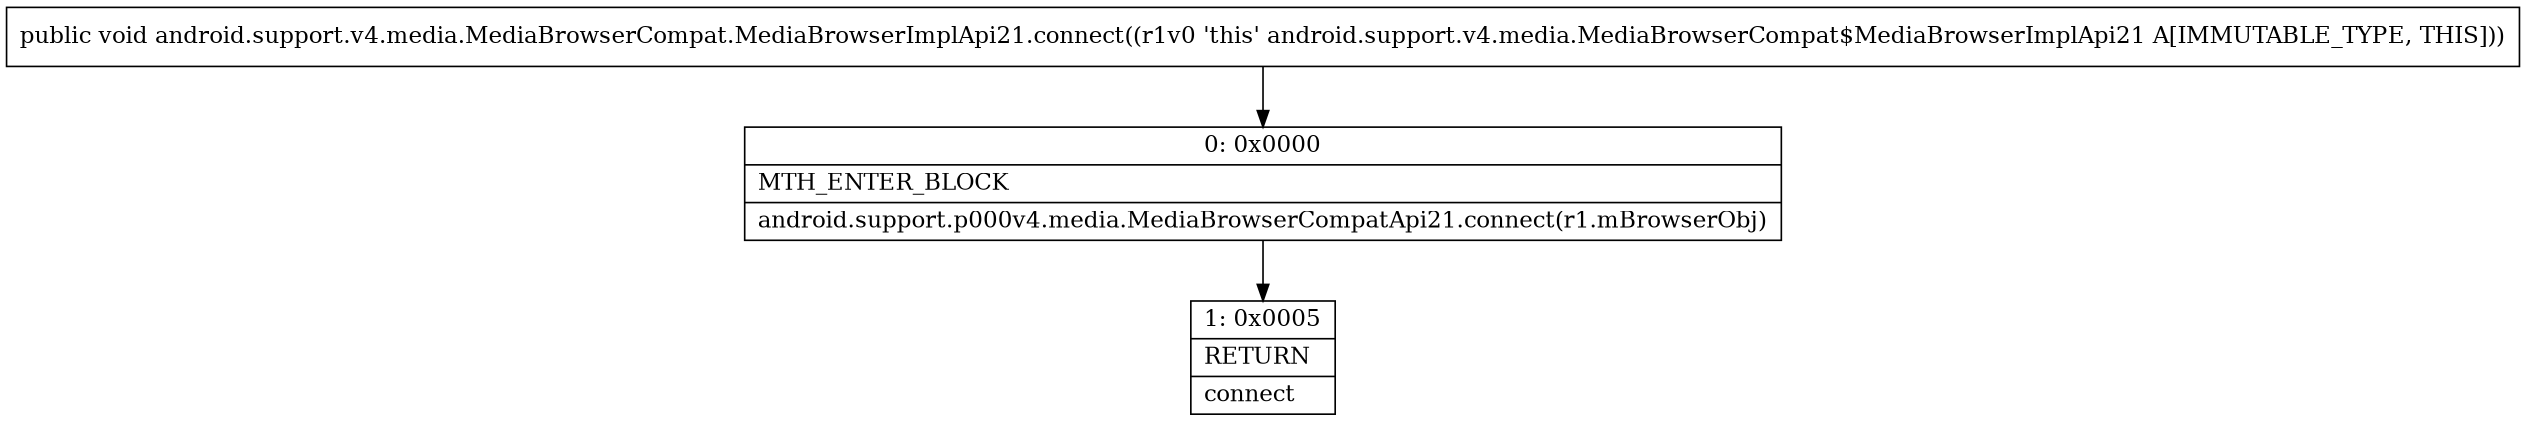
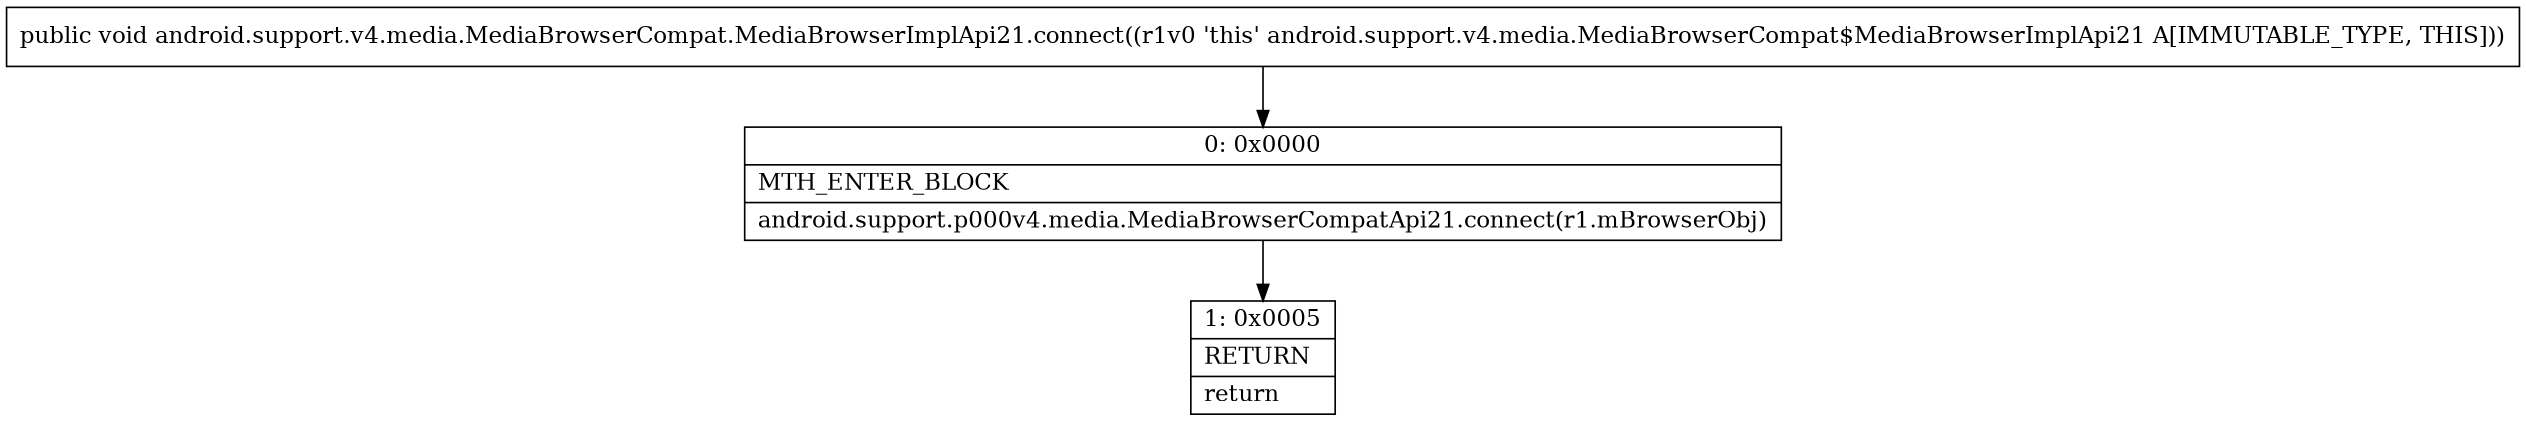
(1250, 394) -> (1242, 394)
